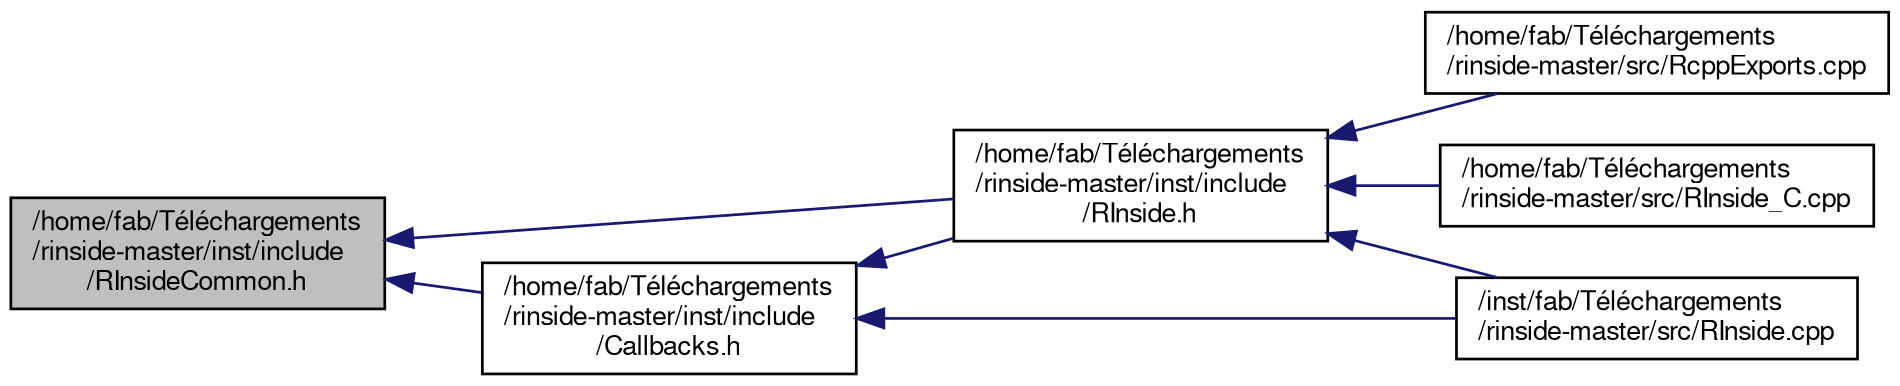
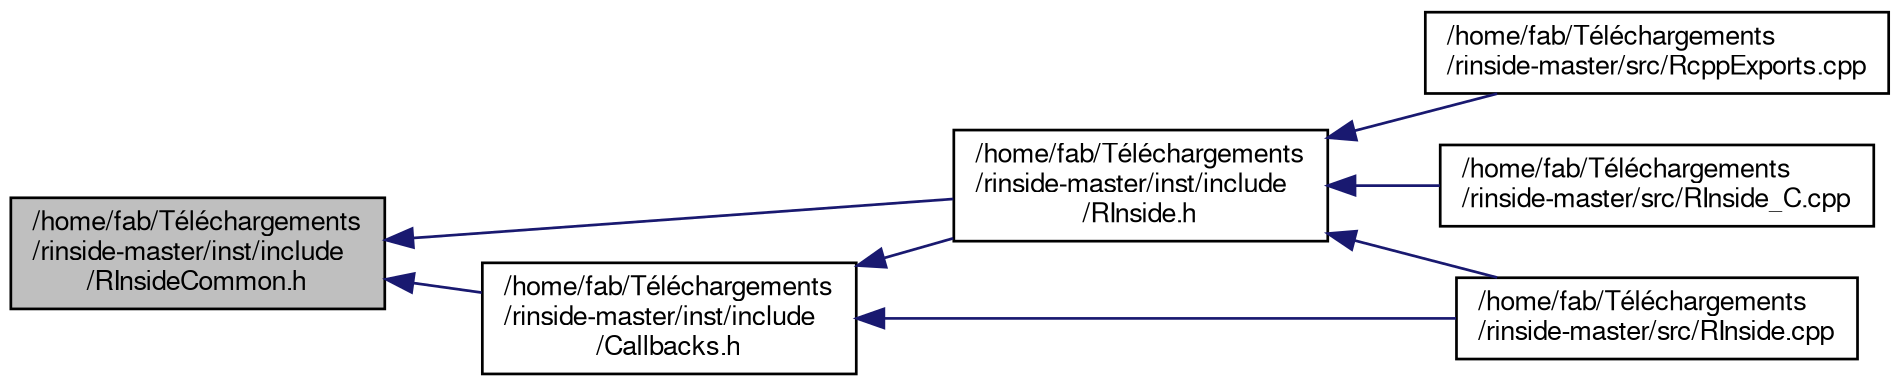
(1657, 318) -> (1657, 318)
